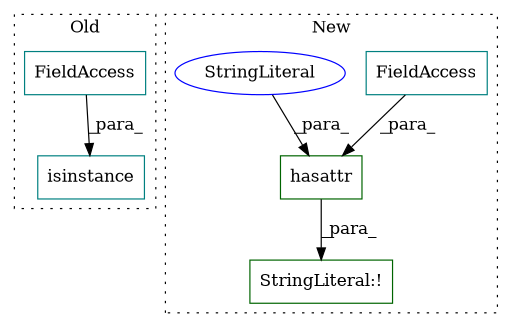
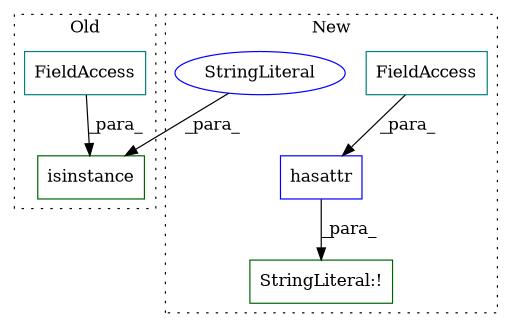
(287, 120) -> (182, 121)
(91, 177) -> (91, 177)
(321, 177) -> (321, 177)
